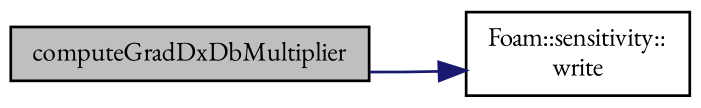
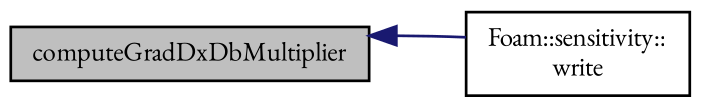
(404, 72) -> (431, 36)
